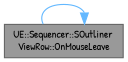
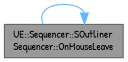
(64, 41) -> (64, 41)
